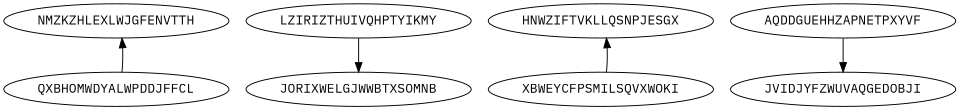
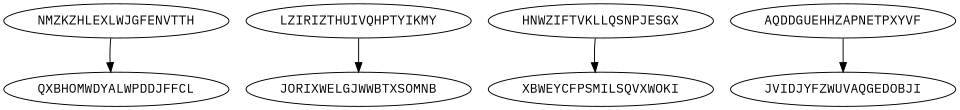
(123, 60) -> (110, 50)
(607, 60) -> (595, 50)
